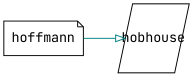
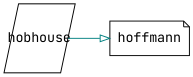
(99, 38) -> (84, 38)
